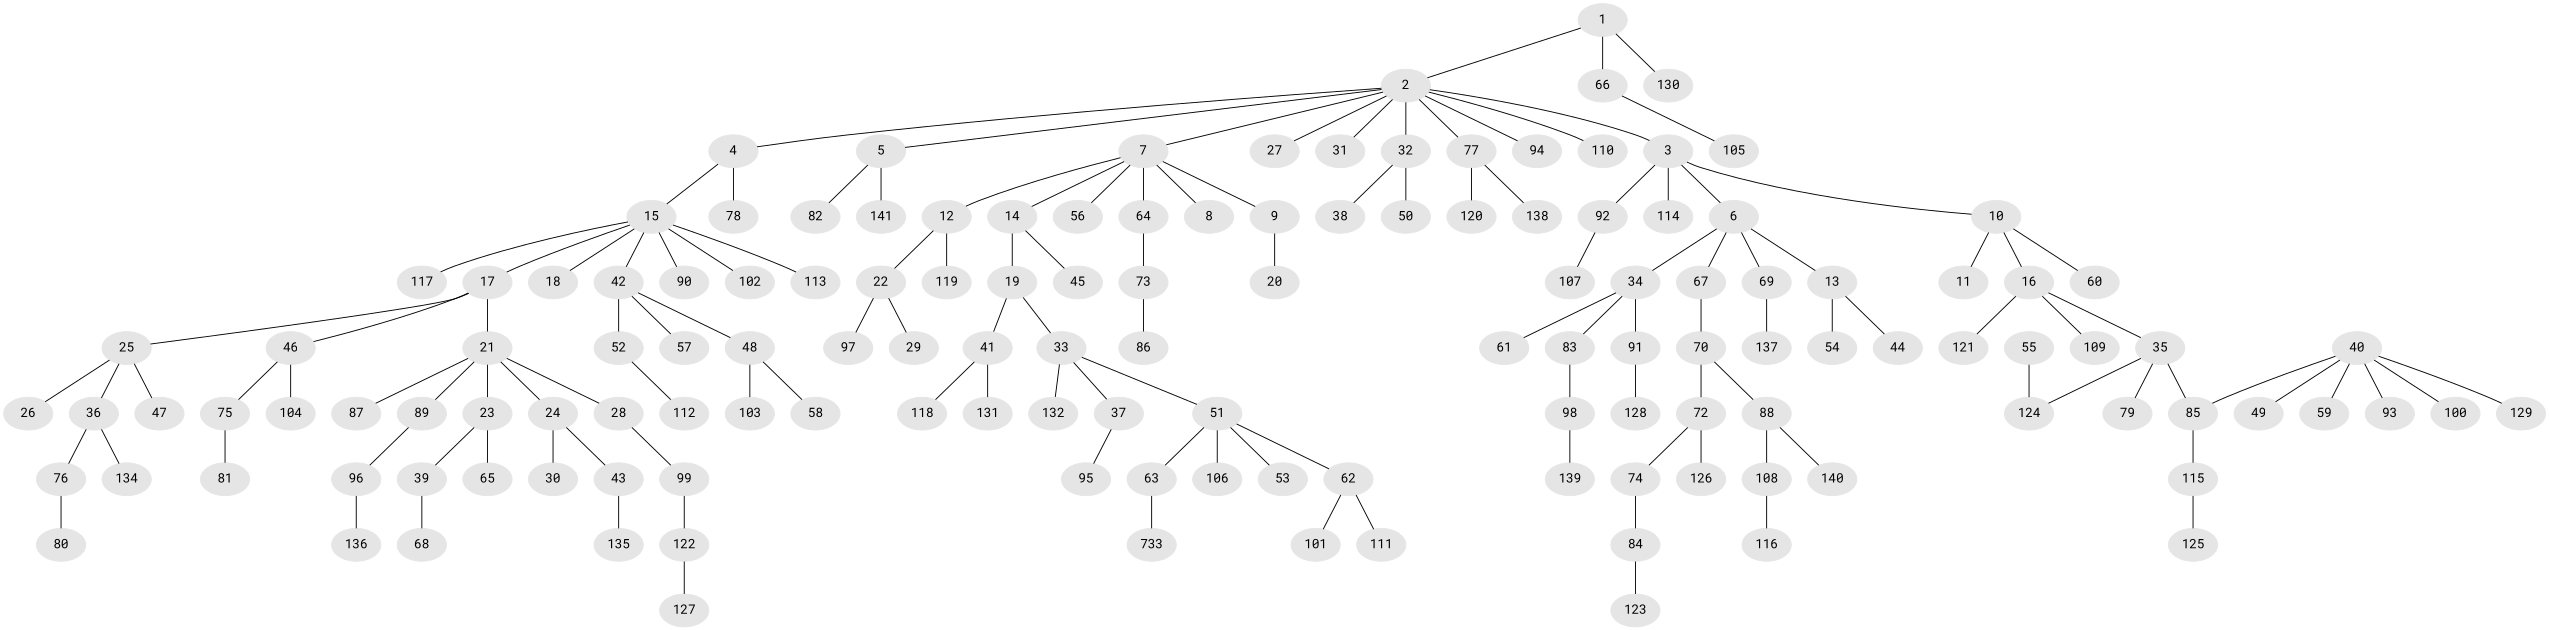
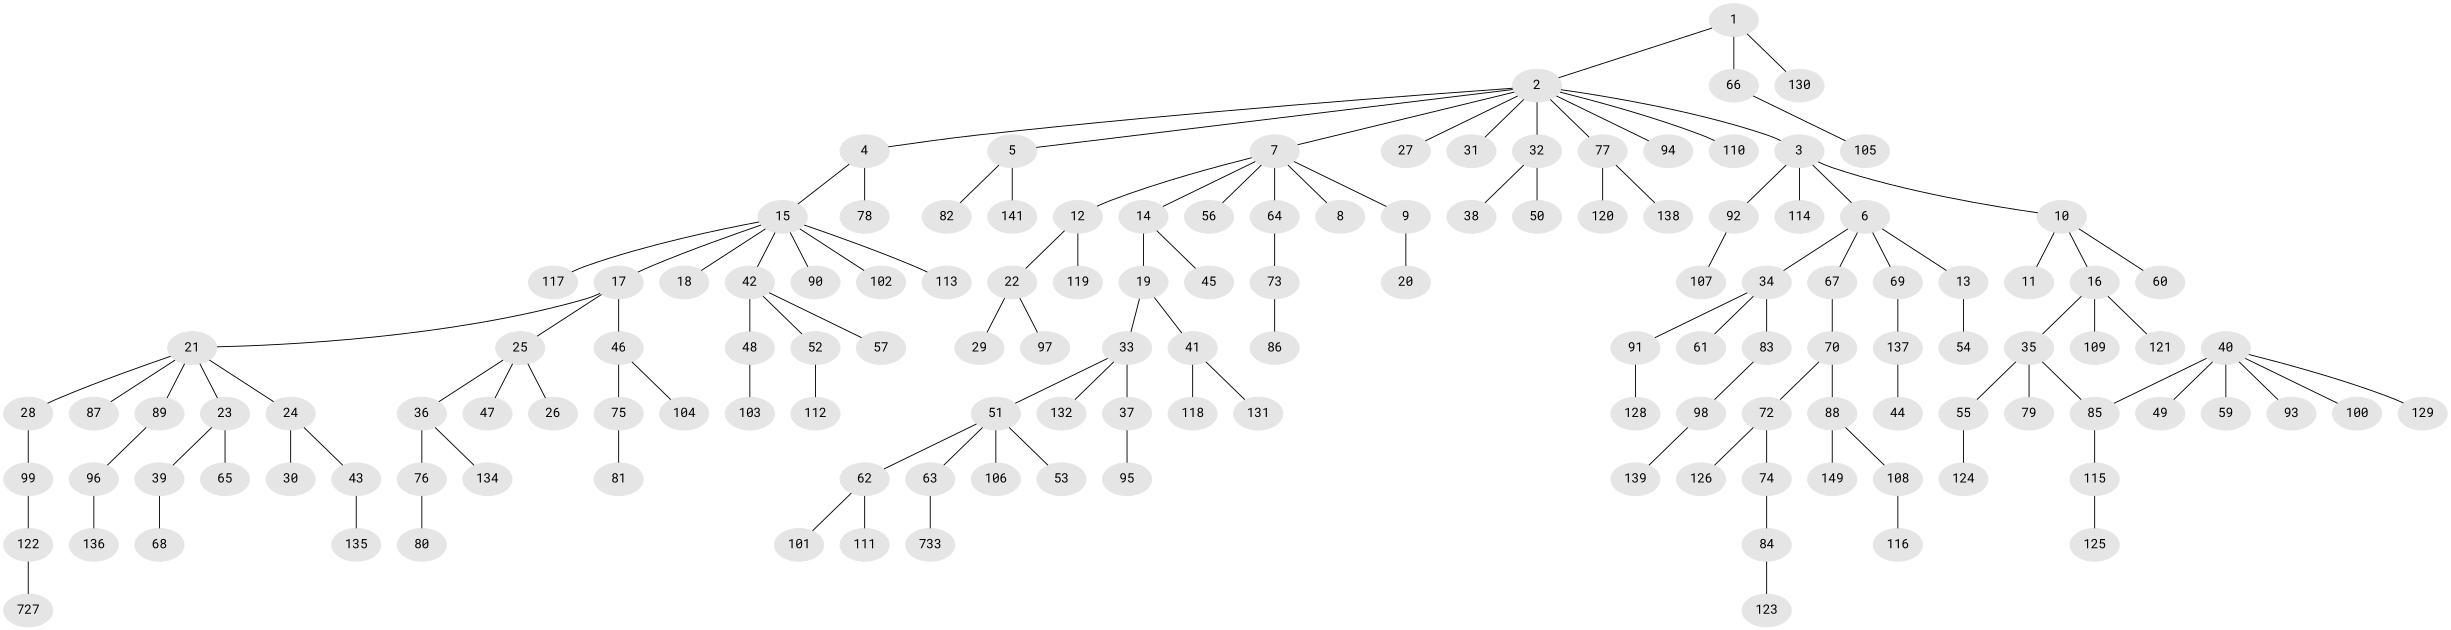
(1865, 315) -> (1898, 381)
(2095, 381) -> (1996, 381)
(815, 414) -> none
(1832, 479) -> (1832, 479)
(684, 610) -> (28, 610)
